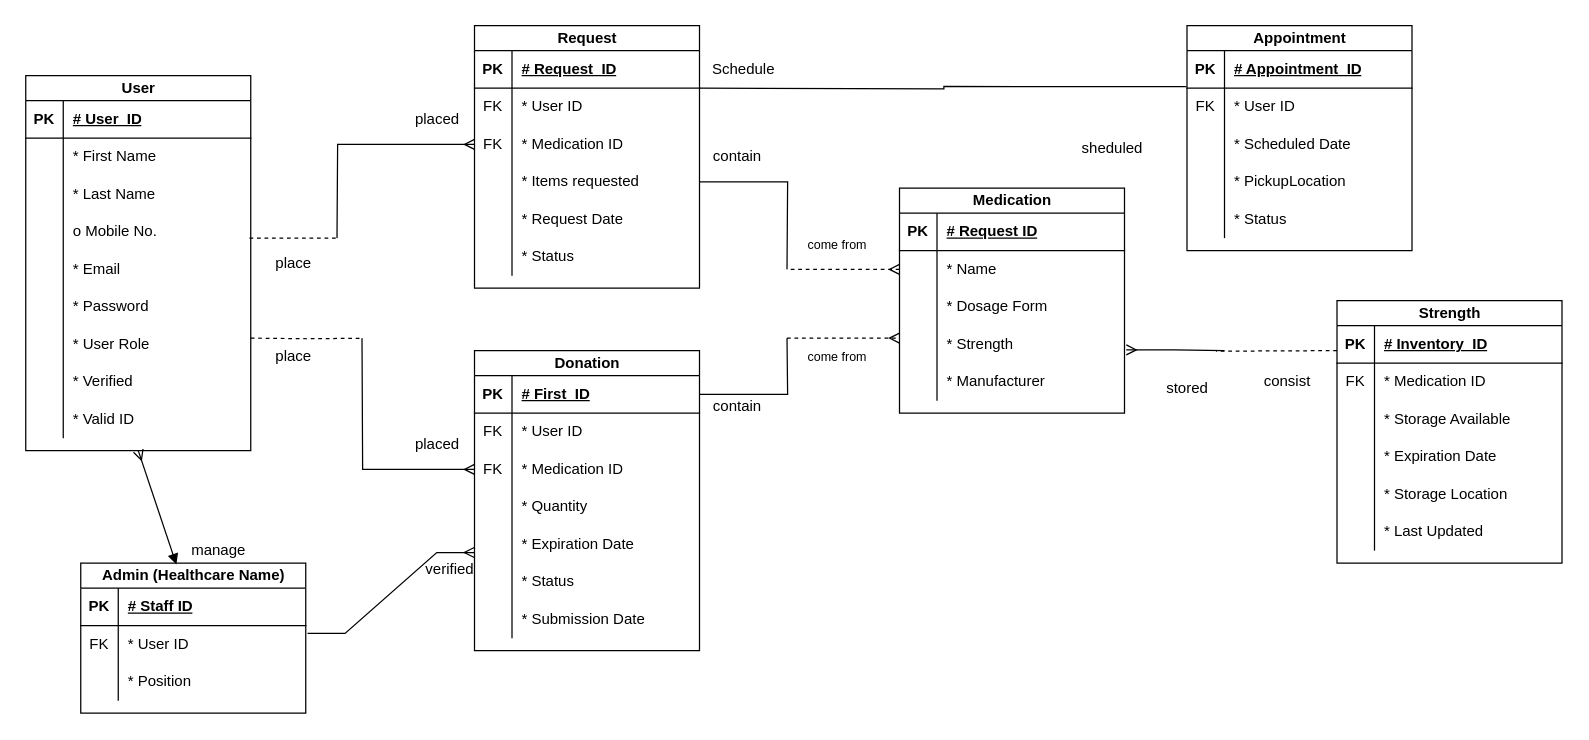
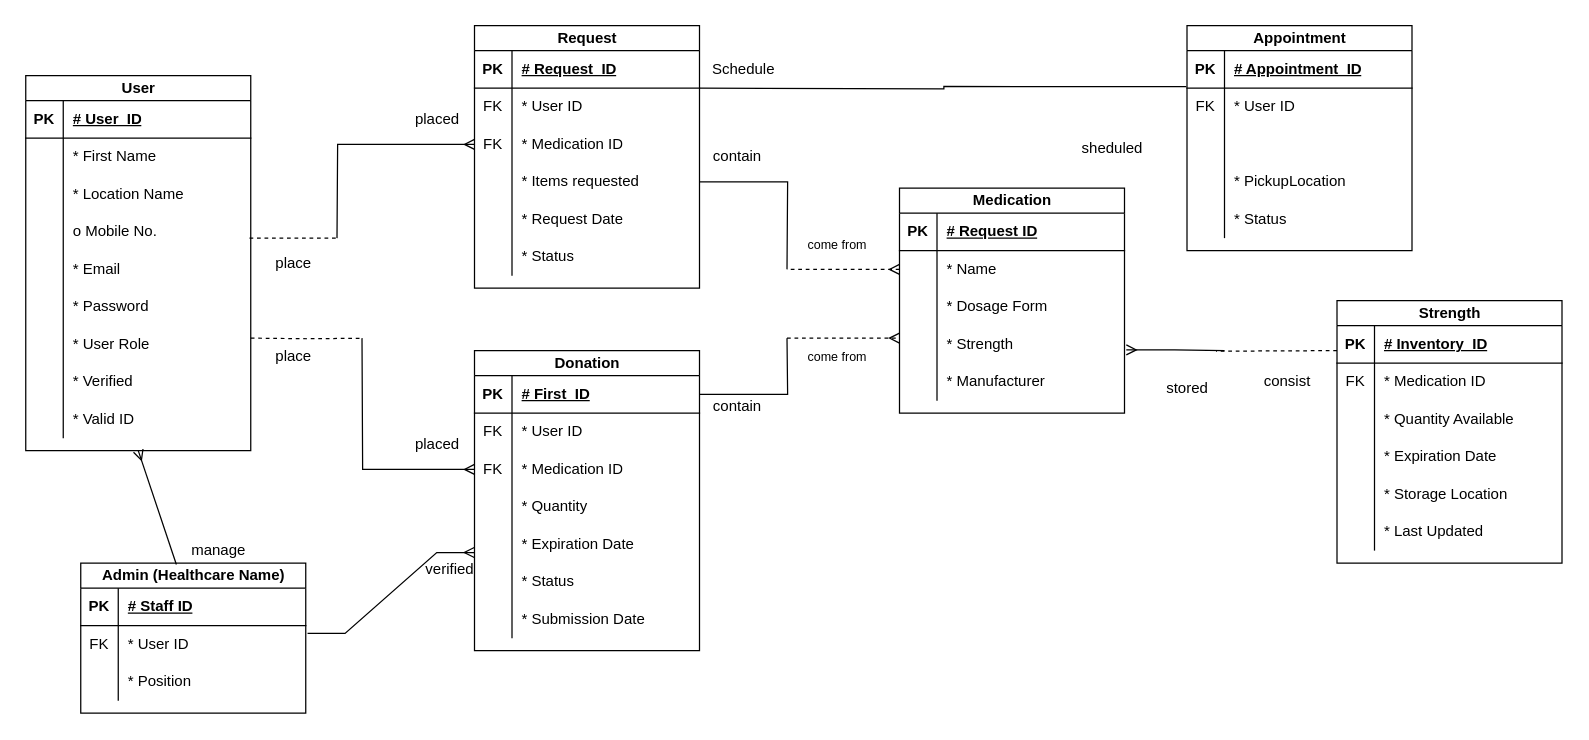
(1318, 144) -> none
(115, 194) -> (130, 194)
(1454, 419) -> (1457, 419)
(172, 553) -> (174, 557)
